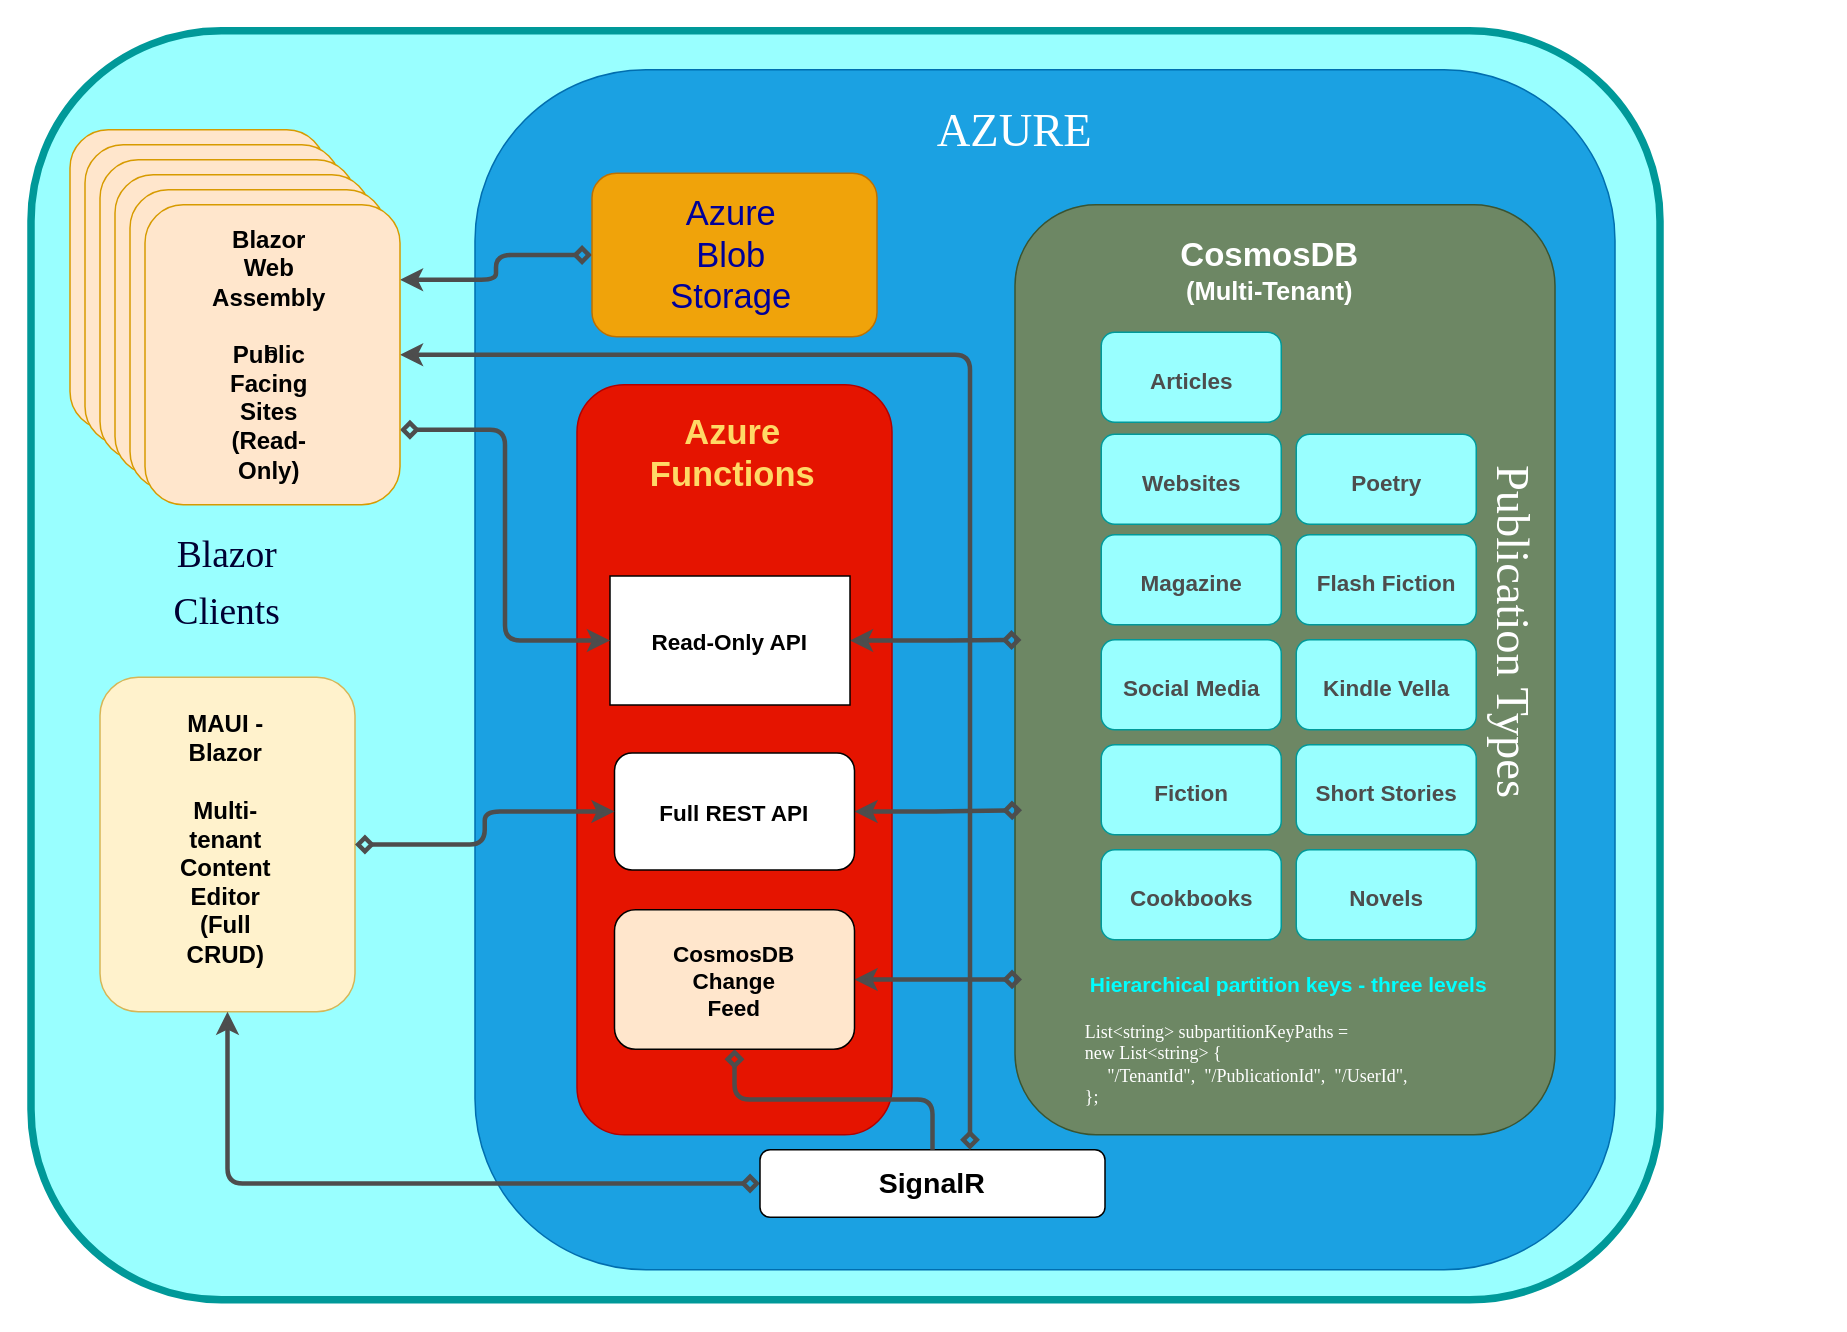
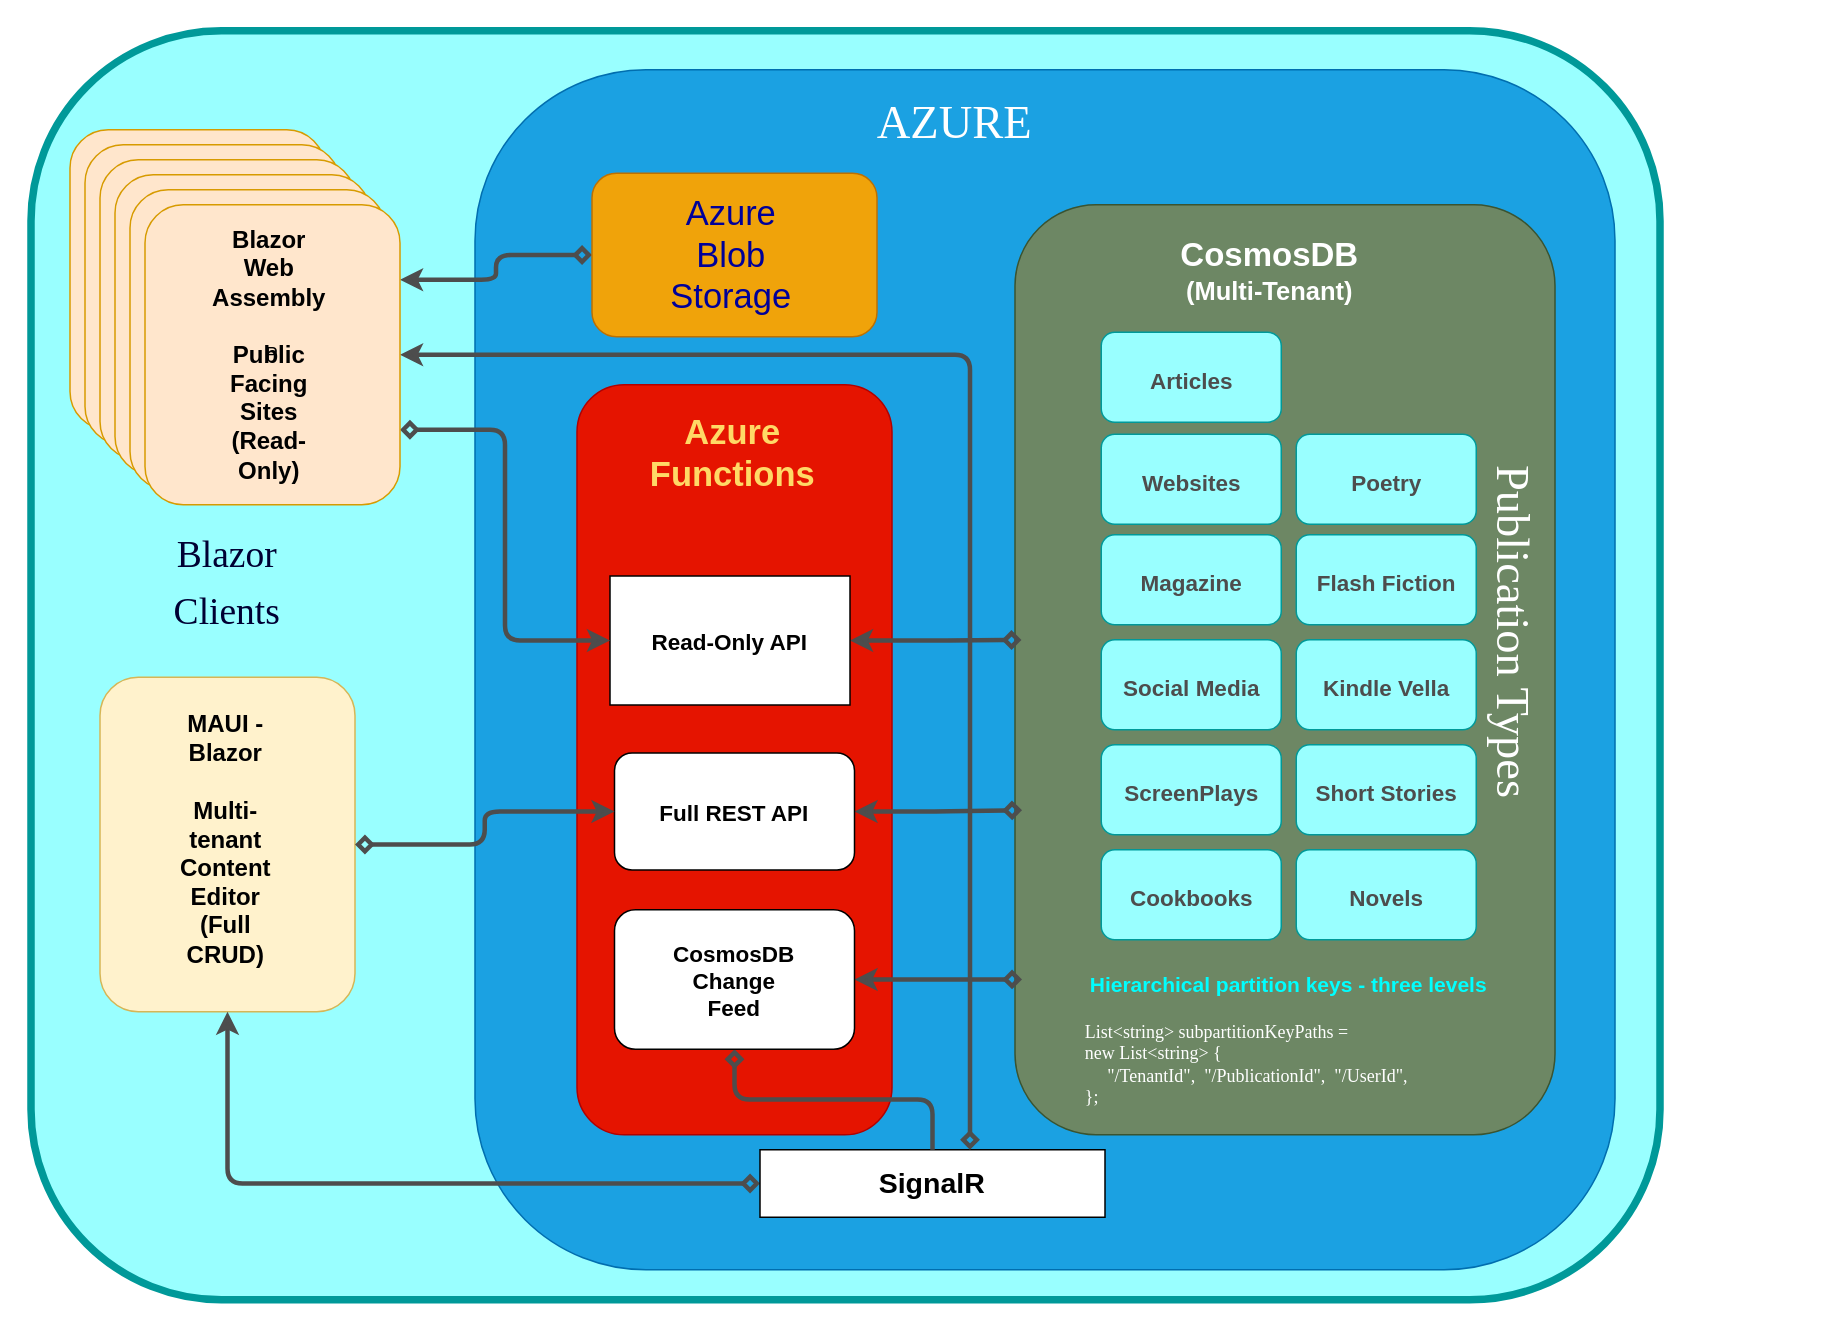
(1015, 130) -> (955, 122)
(1192, 790) -> (1192, 790)
(734, 980) -> (734, 980)
(932, 1184) -> (932, 1184)
